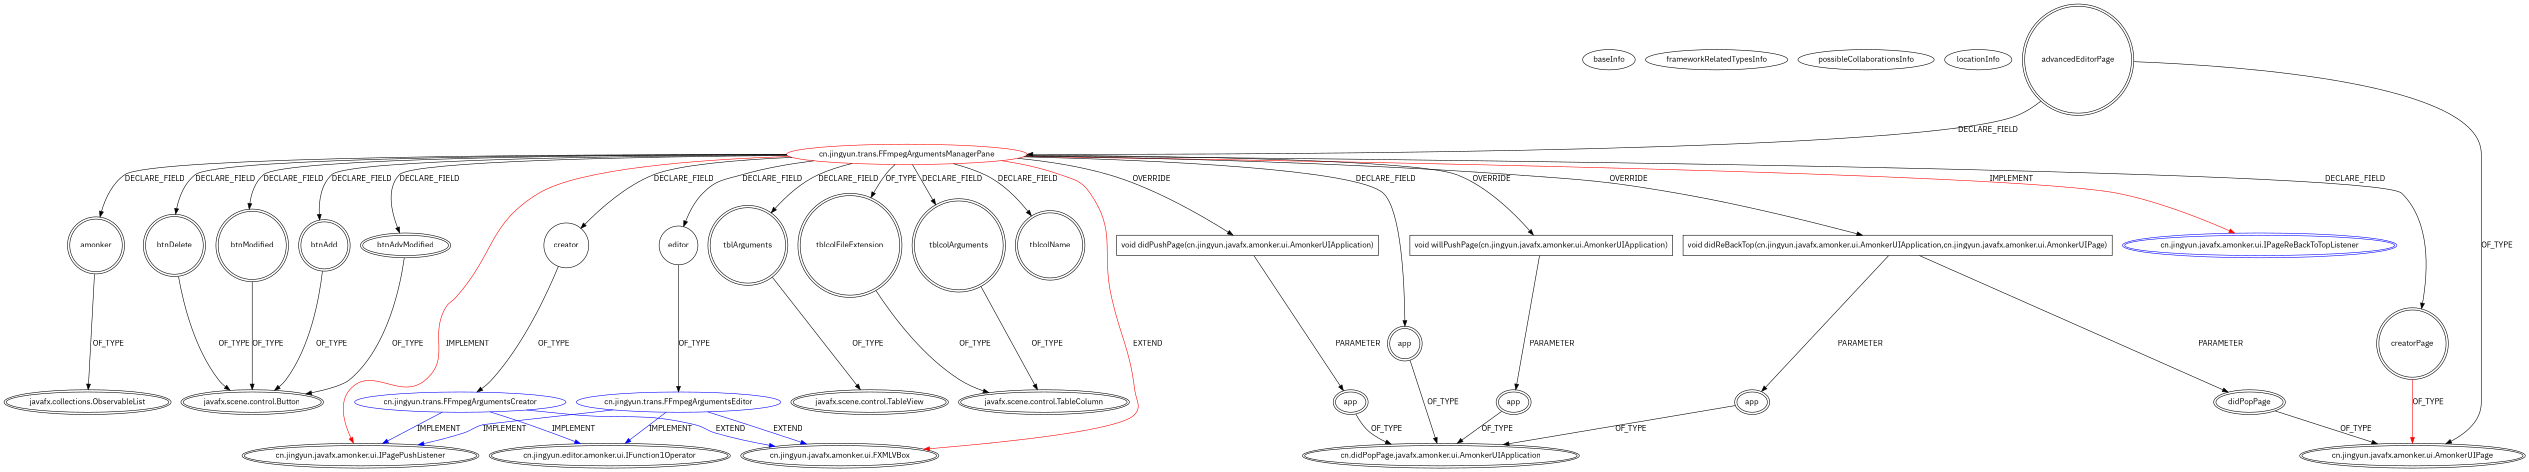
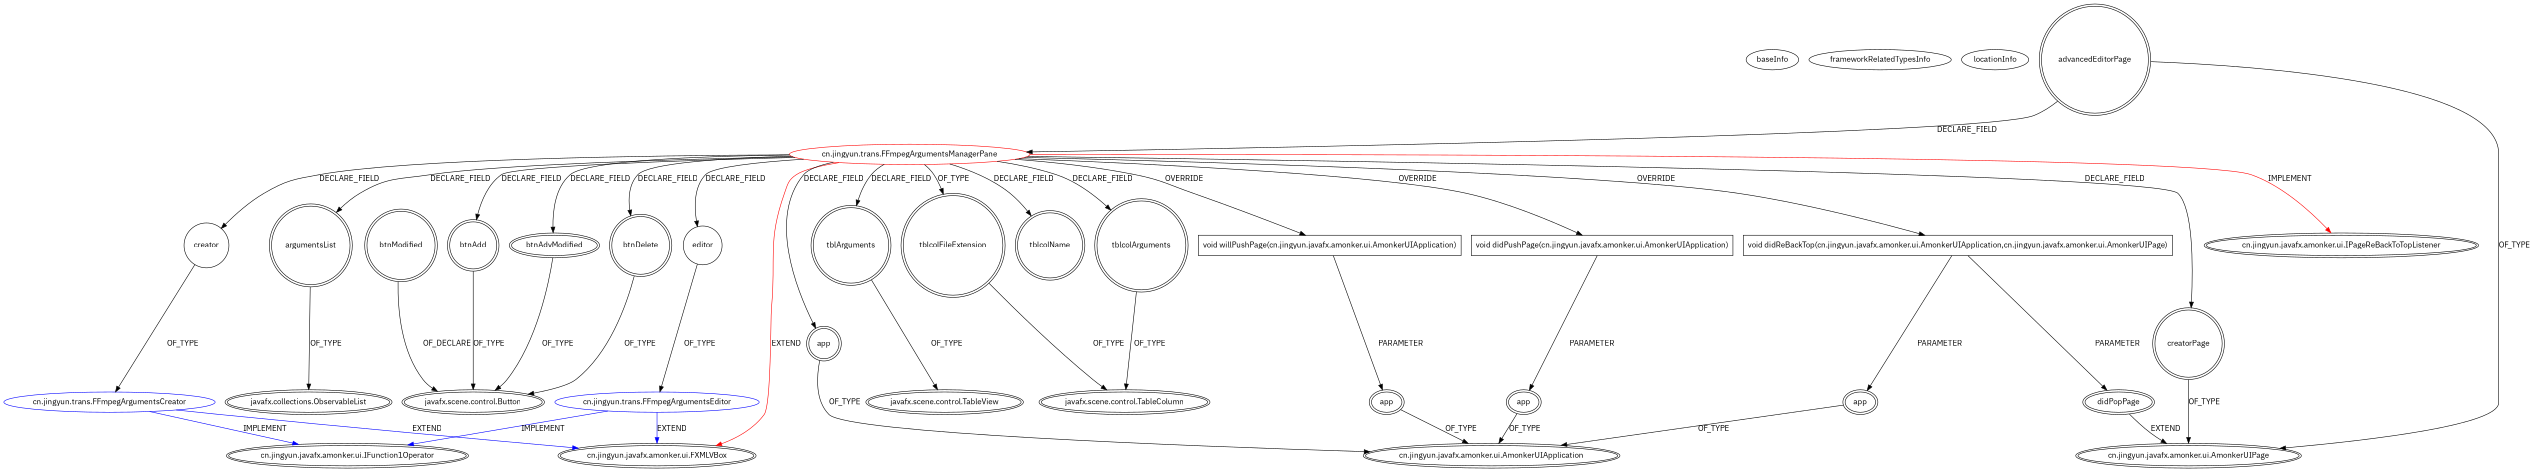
(1866, 60) -> none
(508, 157) -> none
(96, 245) -> (311, 245)
(2260, 245) -> (2341, 245)
(268, 344) -> (447, 344)
(2412, 408) -> (2189, 408)
(2356, 429) -> (2166, 429)
(360, 456) -> none
(610, 456) -> (347, 456)
(1441, 456) -> (1492, 456)
